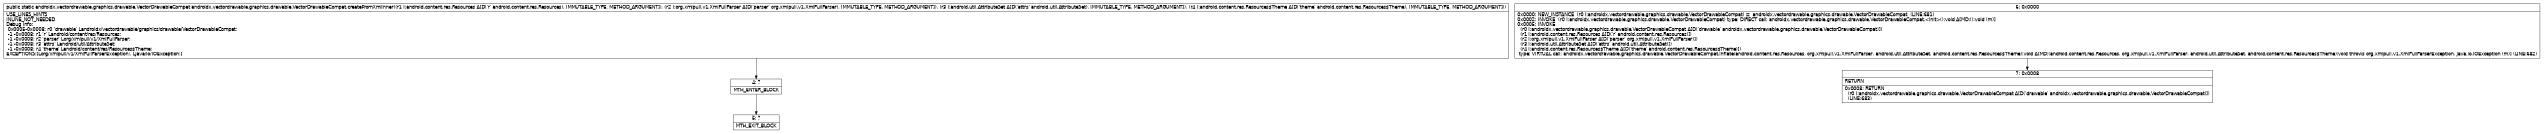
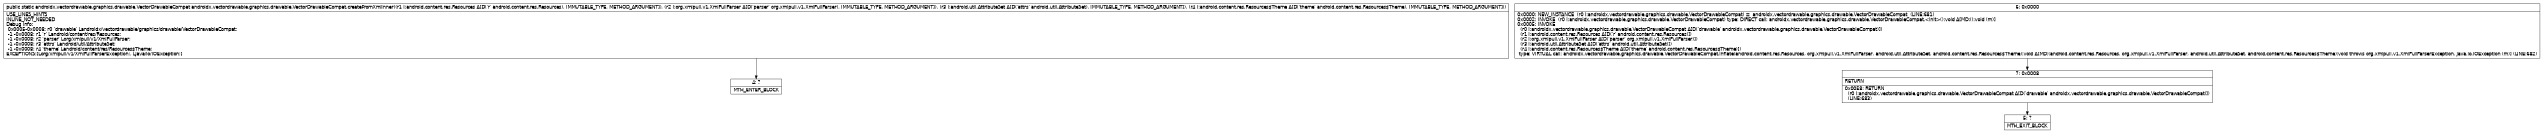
(1866, 89) -> (1866, 89)
(756, 103) -> (2027, 107)
